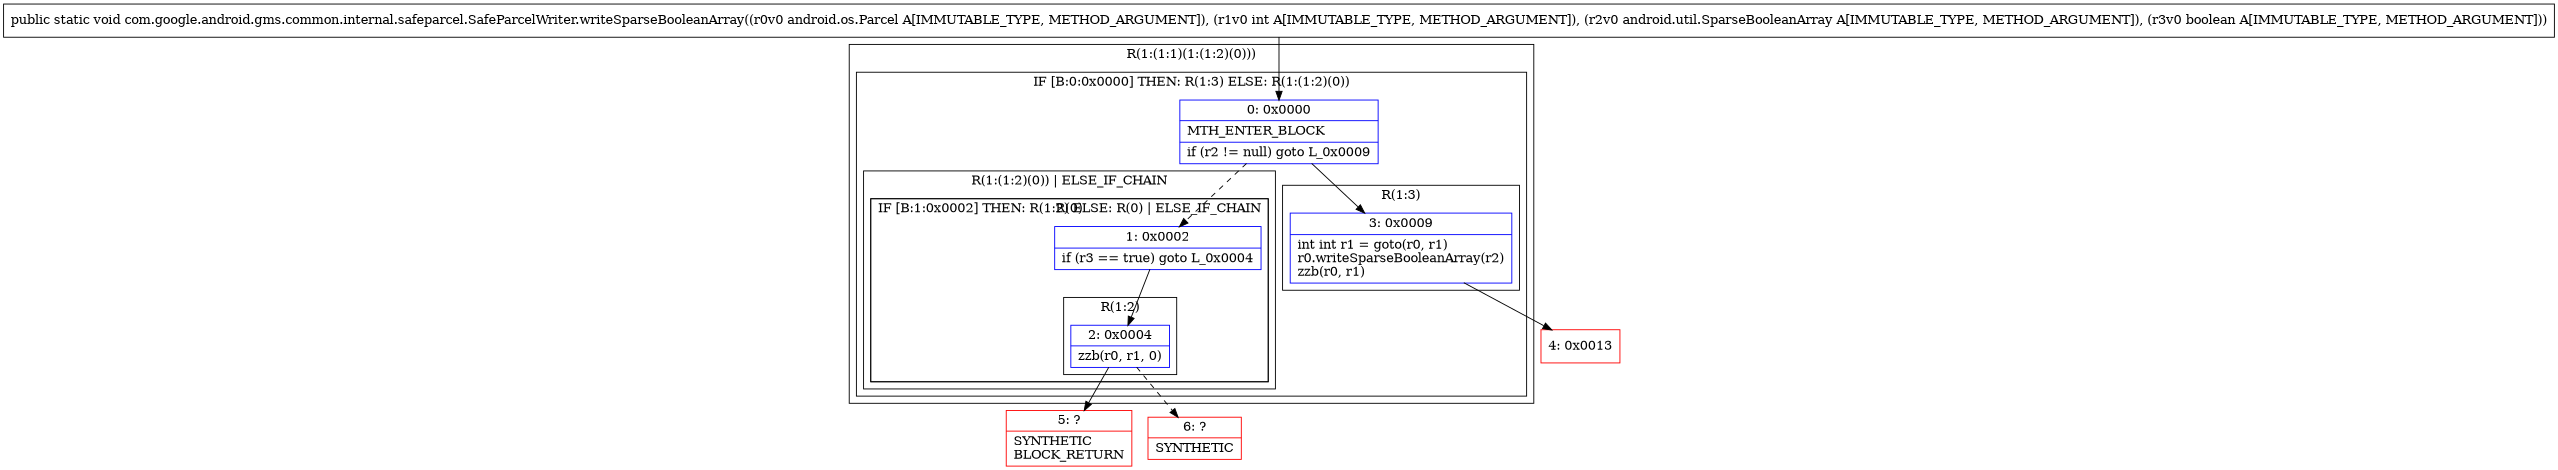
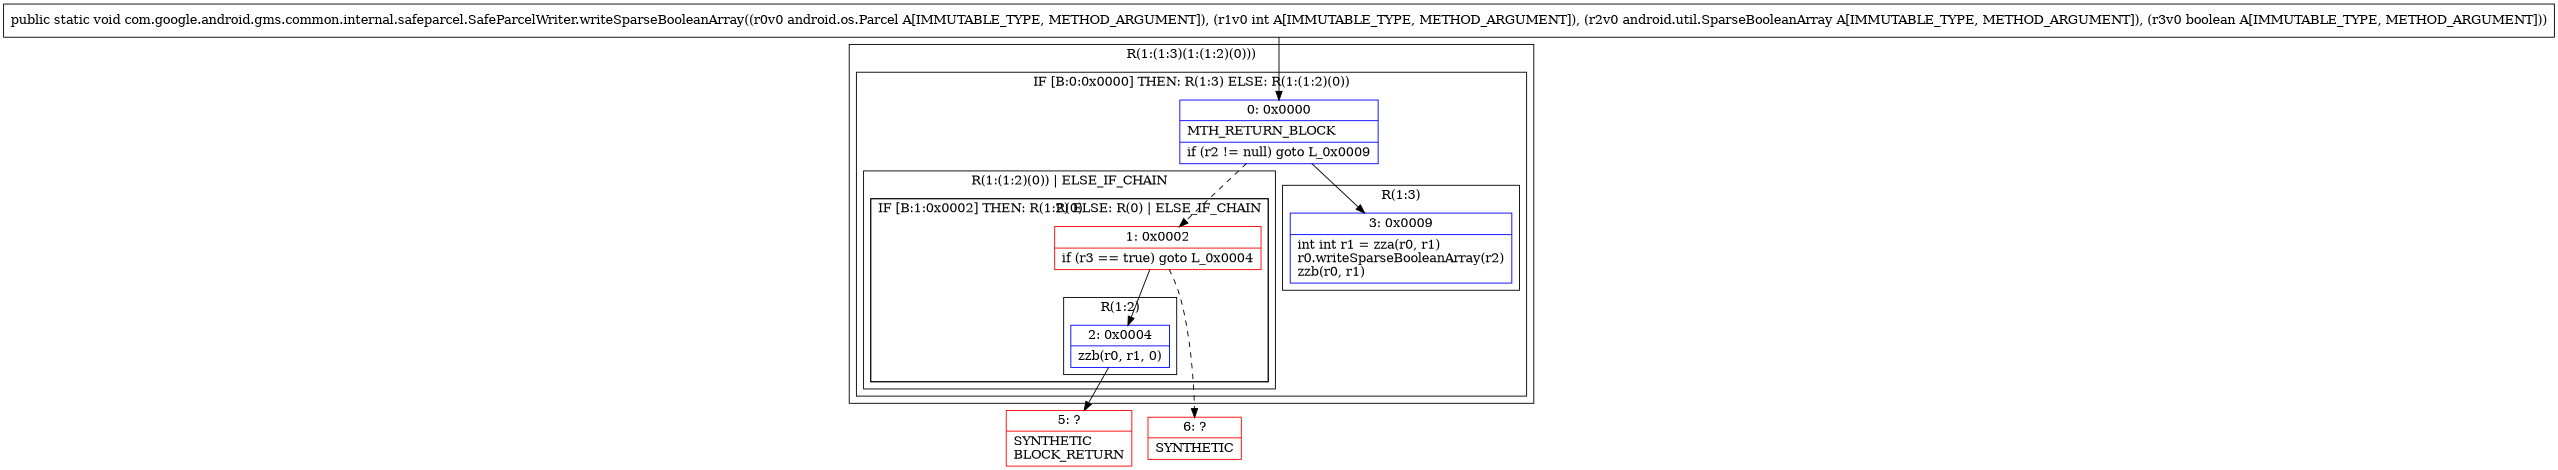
(1192, 55) -> (1192, 55)
(1256, 131) -> (1261, 131)
(1373, 245) -> (1369, 245)
(1158, 248) -> (1158, 248)
(1580, 346) -> none
(1155, 389) -> (1188, 338)
